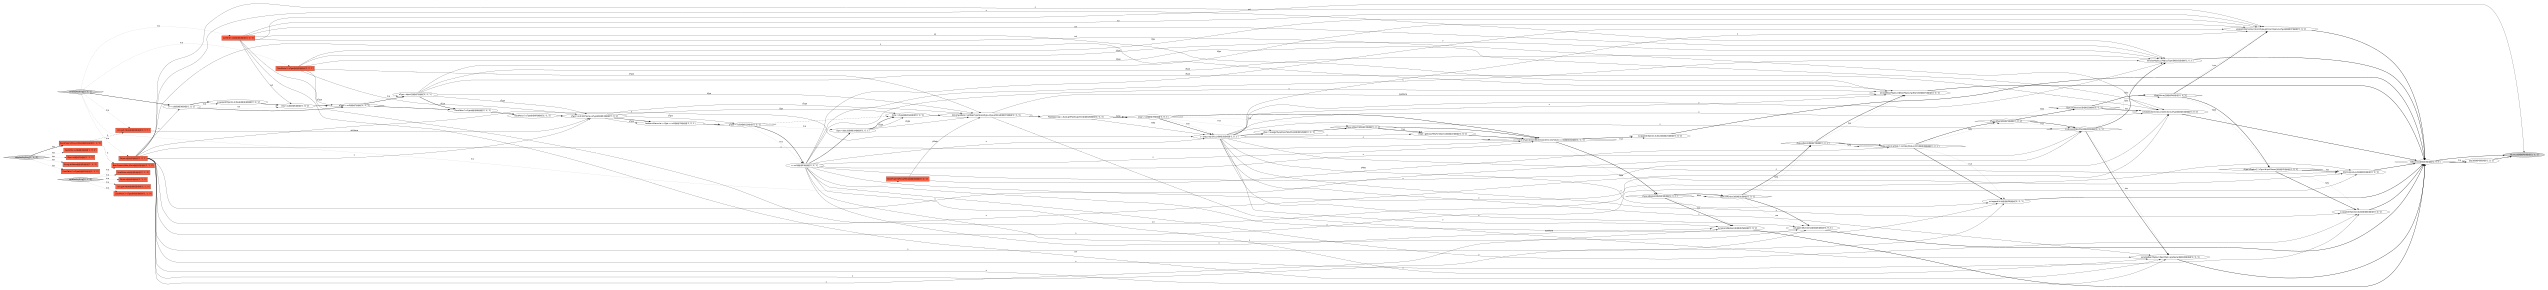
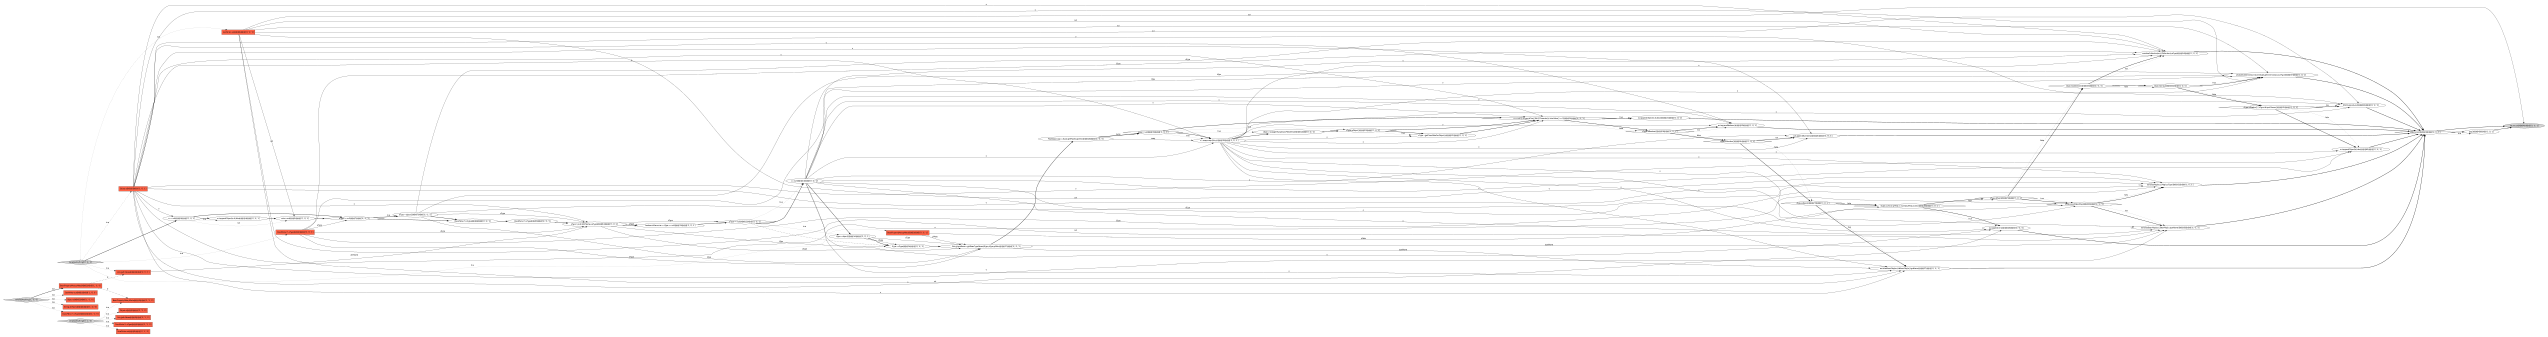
(1424, 80) -> none
